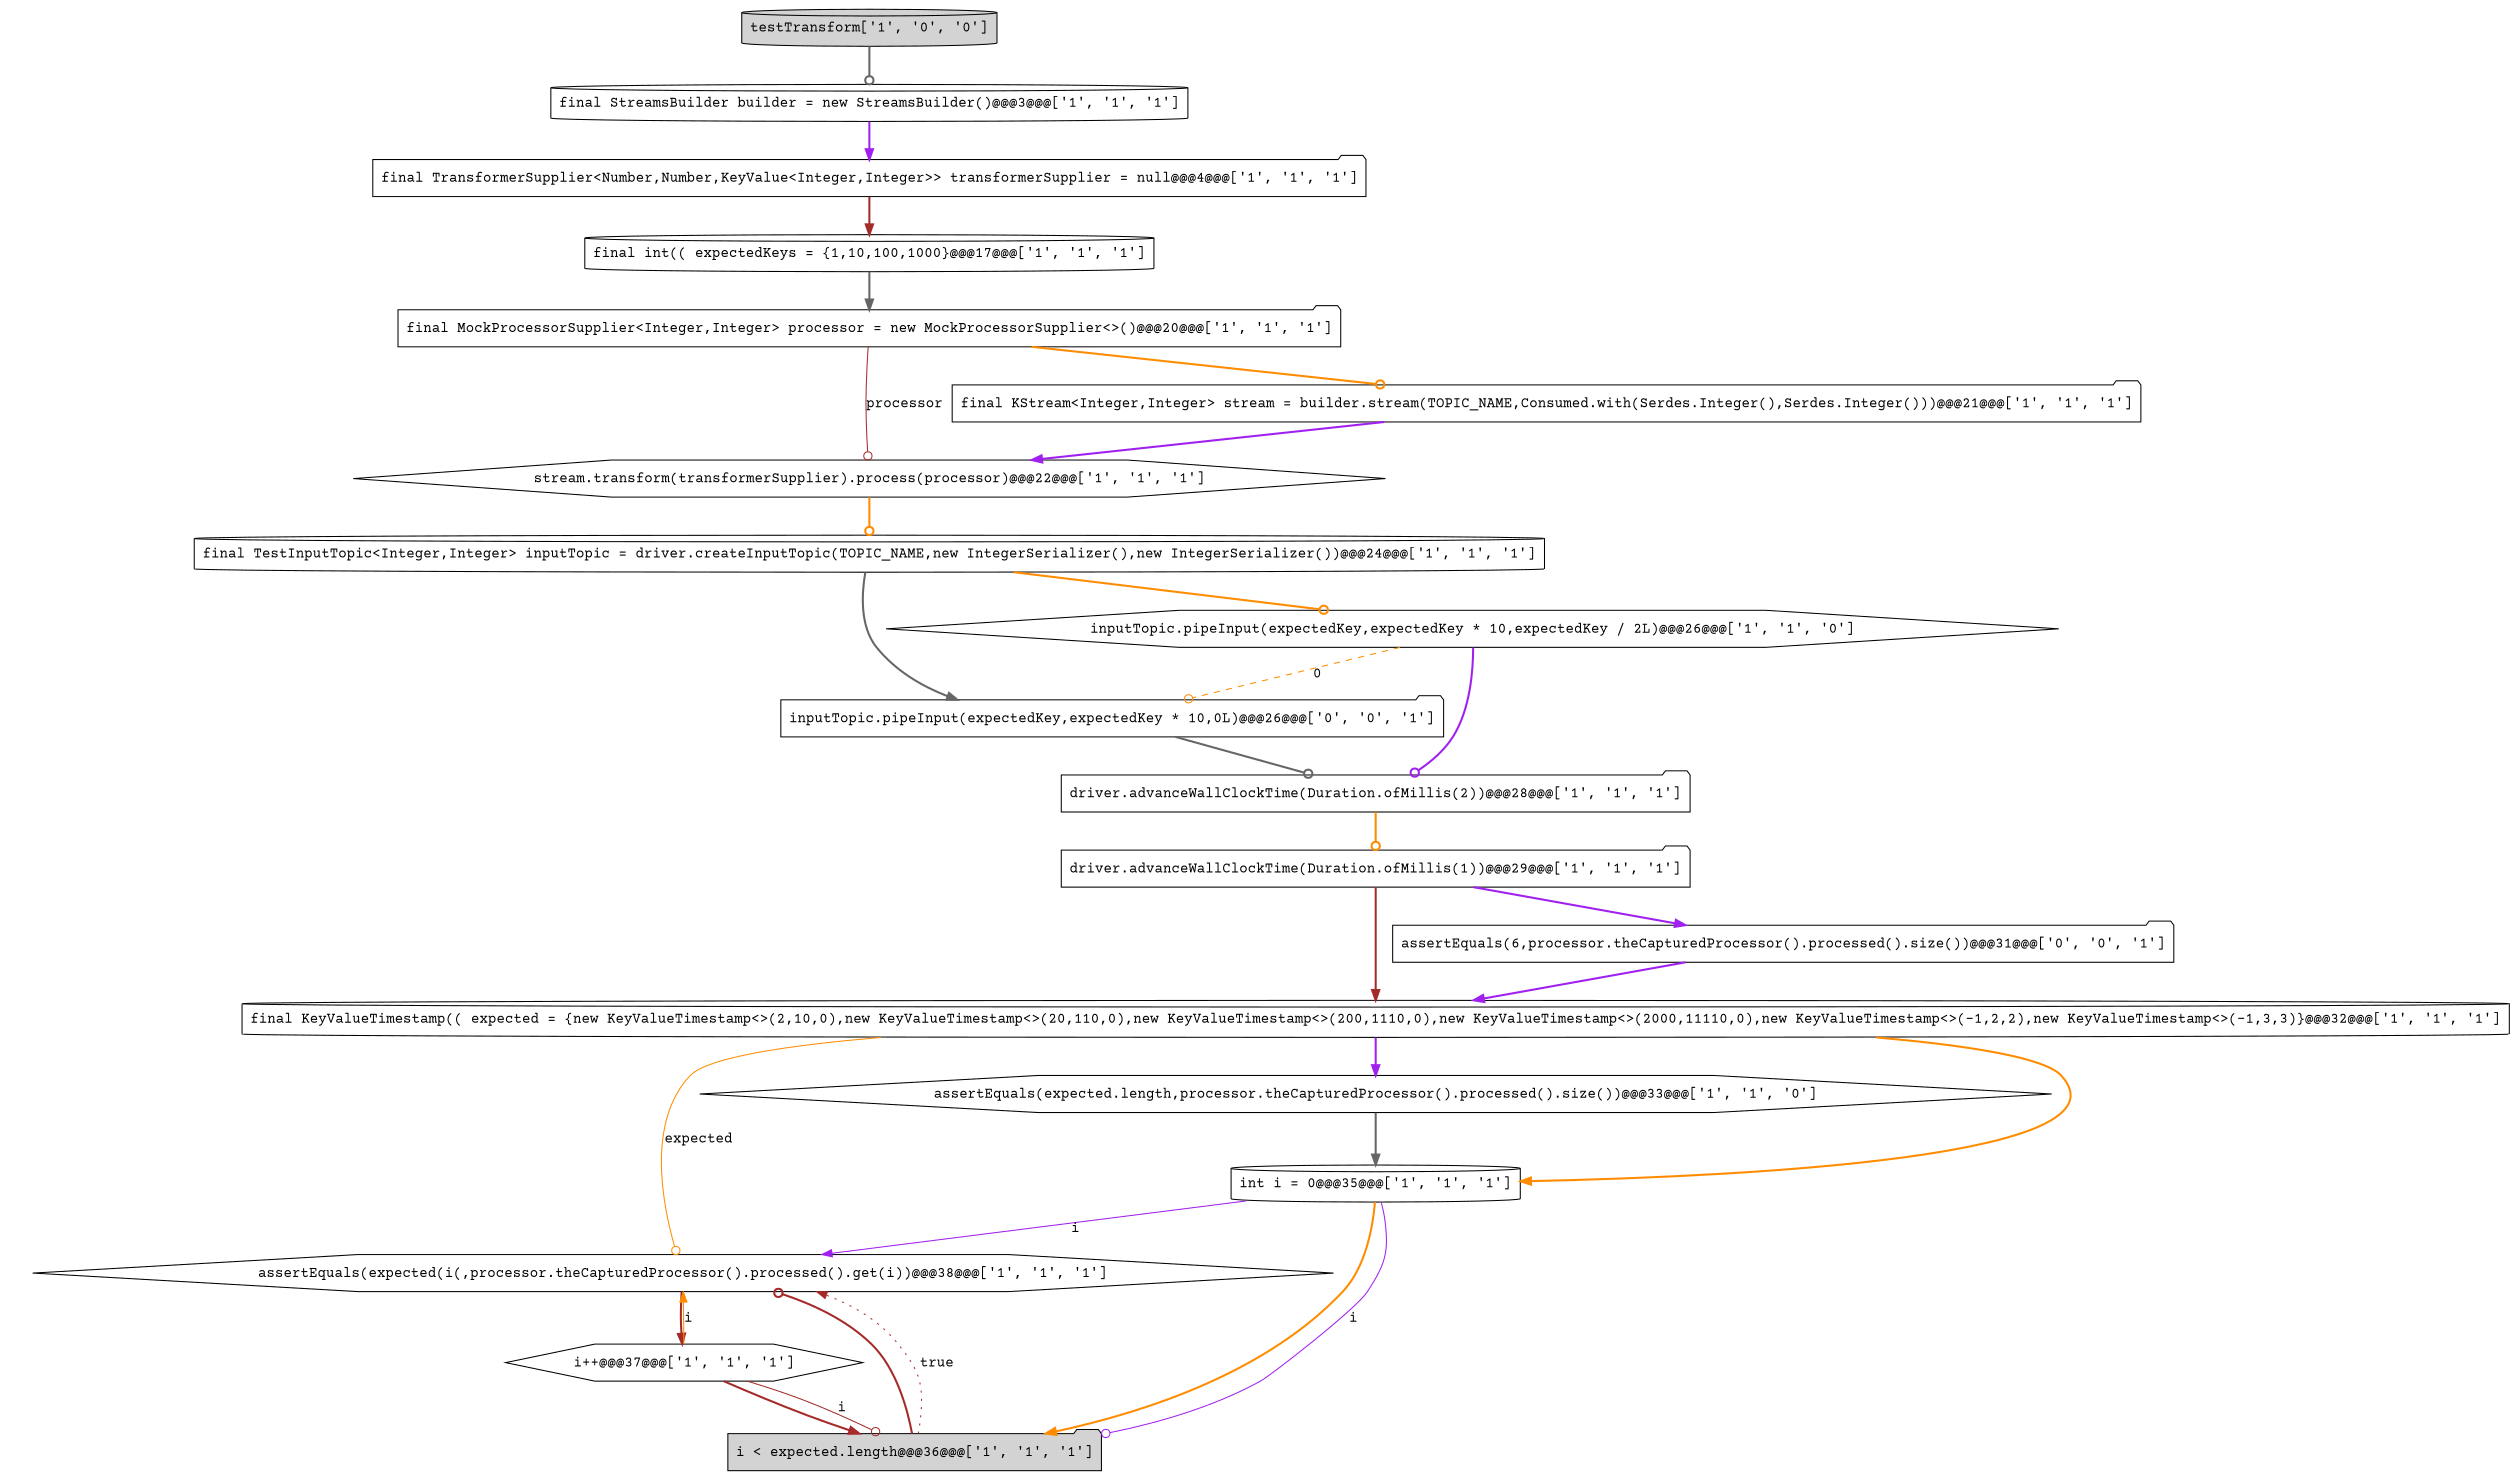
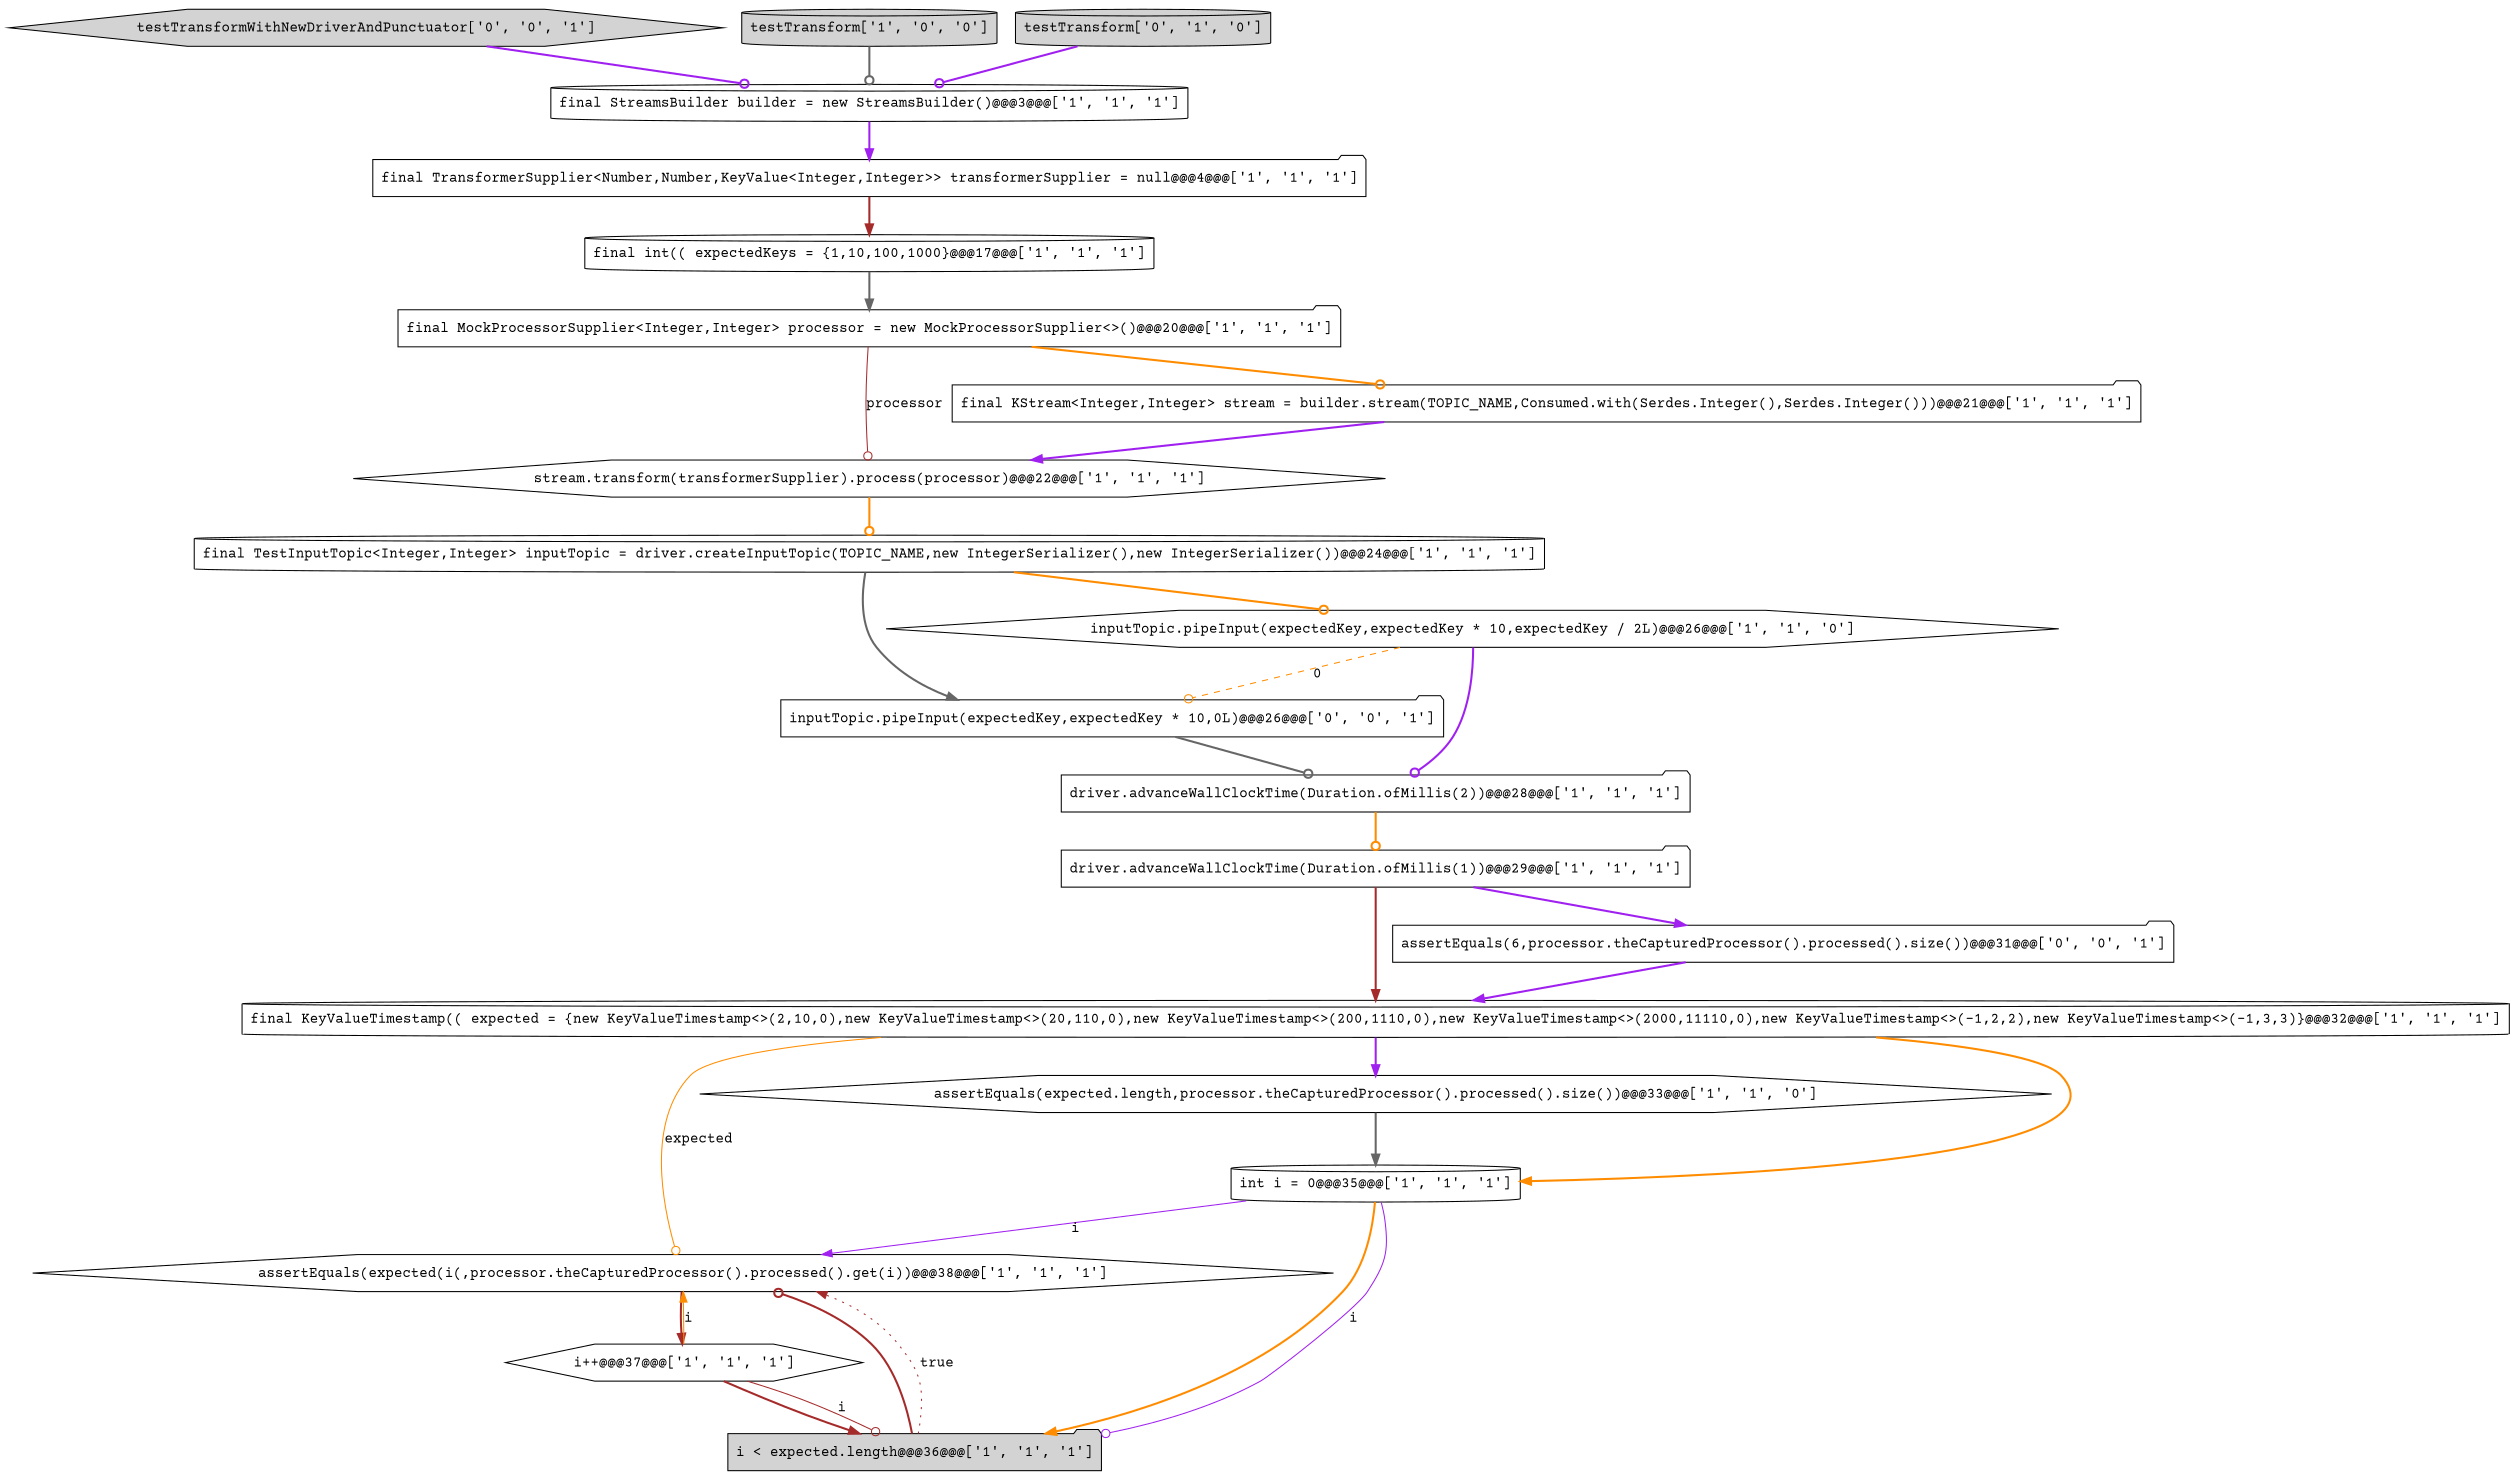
none -> (366, 28)
none -> (1143, 28)
